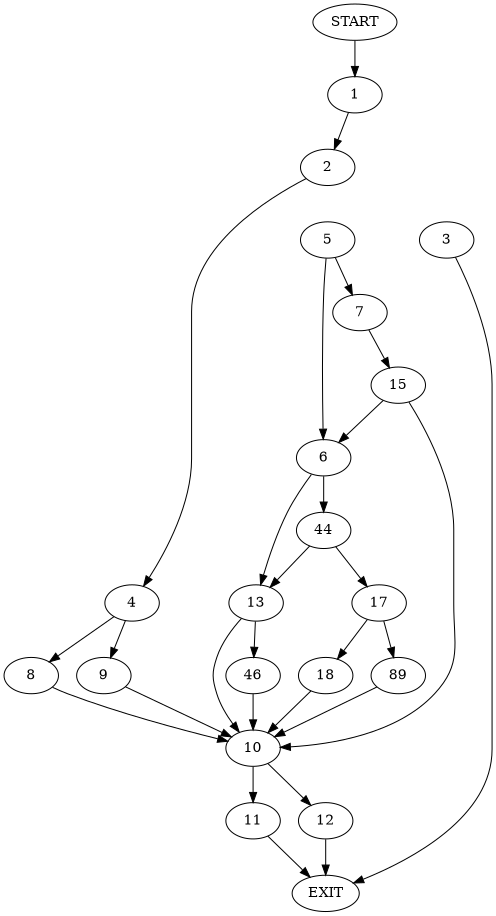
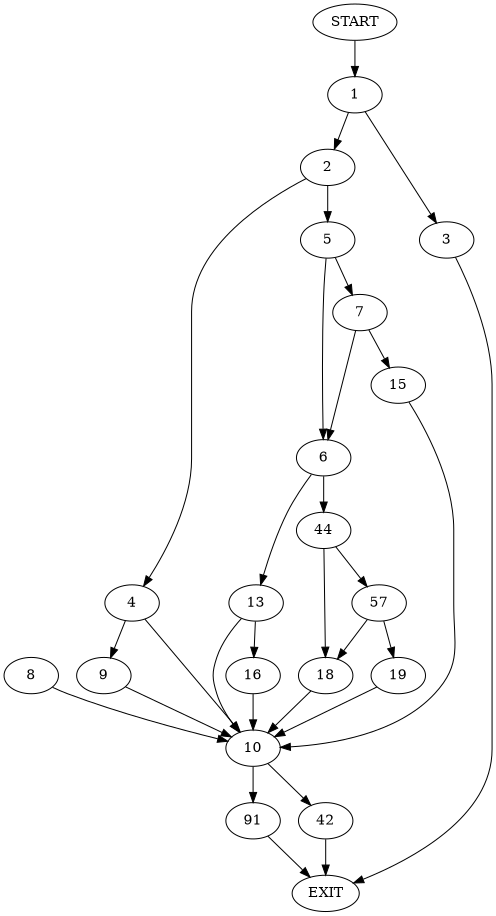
none -> (398, 163)
none -> (328, 199)
(365, 418) -> (343, 380)
(294, 563) -> (325, 598)
(379, 603) -> (379, 603)
(86, 636) -> (189, 672)
(253, 676) -> (253, 676)
(398, 676) -> (398, 676)
(253, 821) -> (253, 821)
(326, 821) -> (326, 821)
